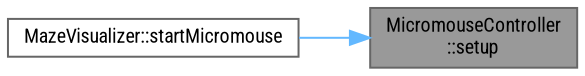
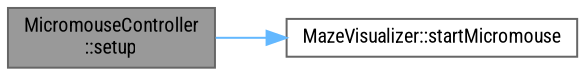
(324, 38) -> (241, 38)
